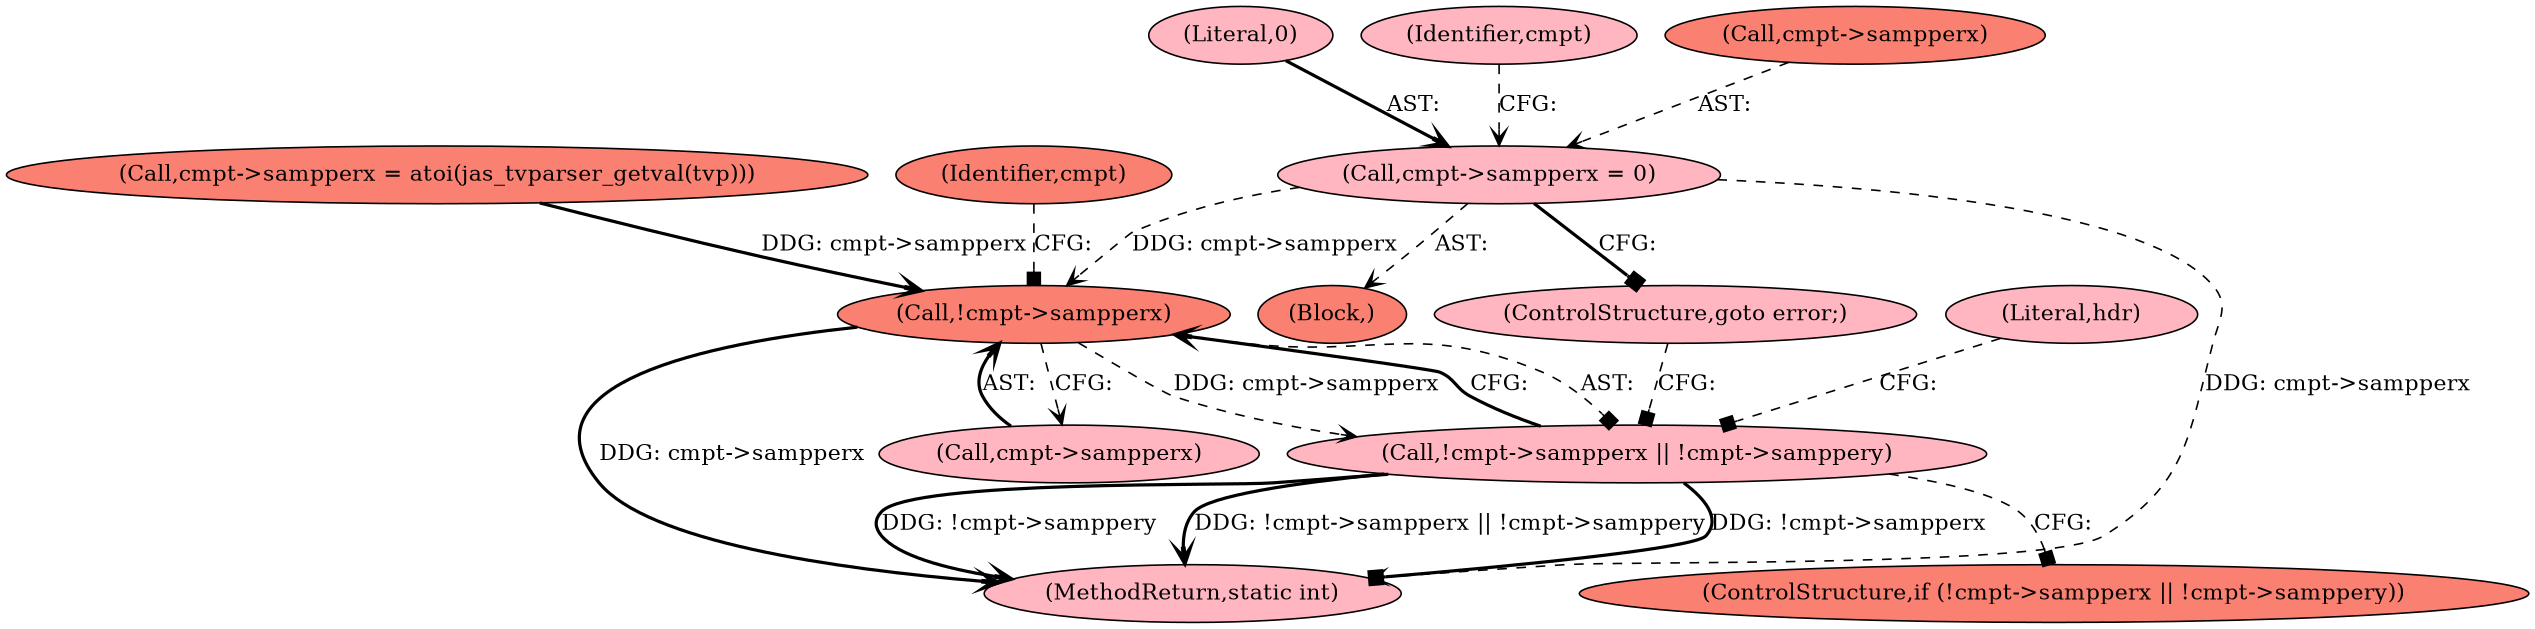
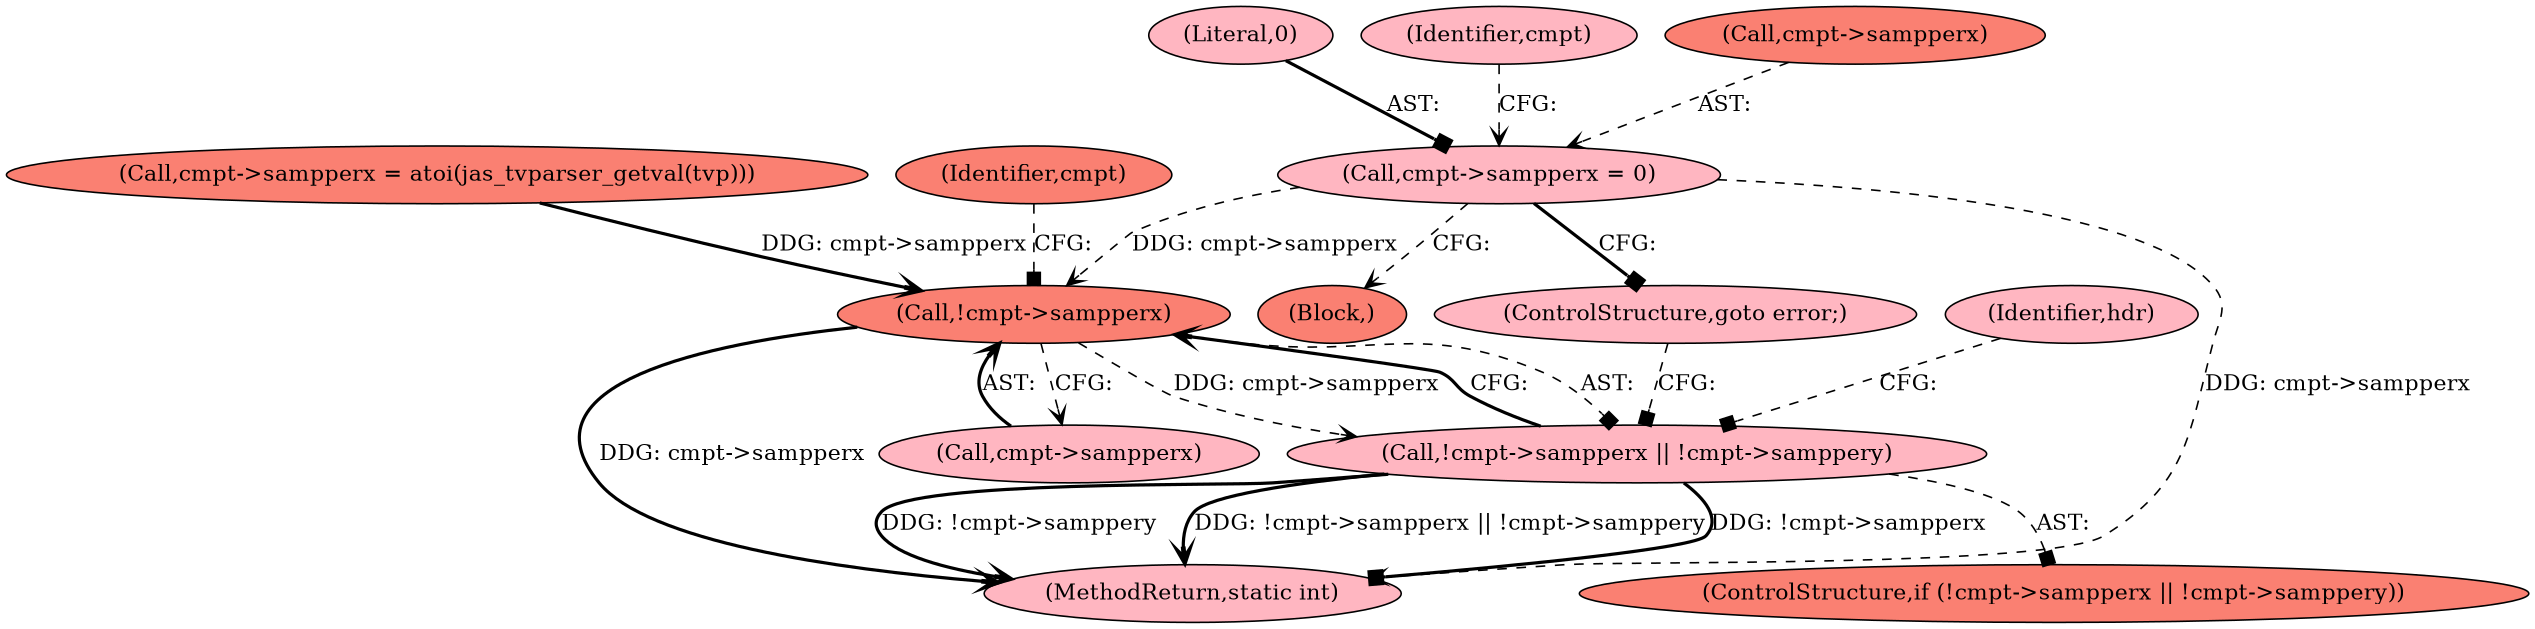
(1360, 100) -> (1360, 100)
(1465, 245) -> (1465, 245)
(2072, 314) -> (2072, 314)
(2067, 524) -> (2067, 524)
